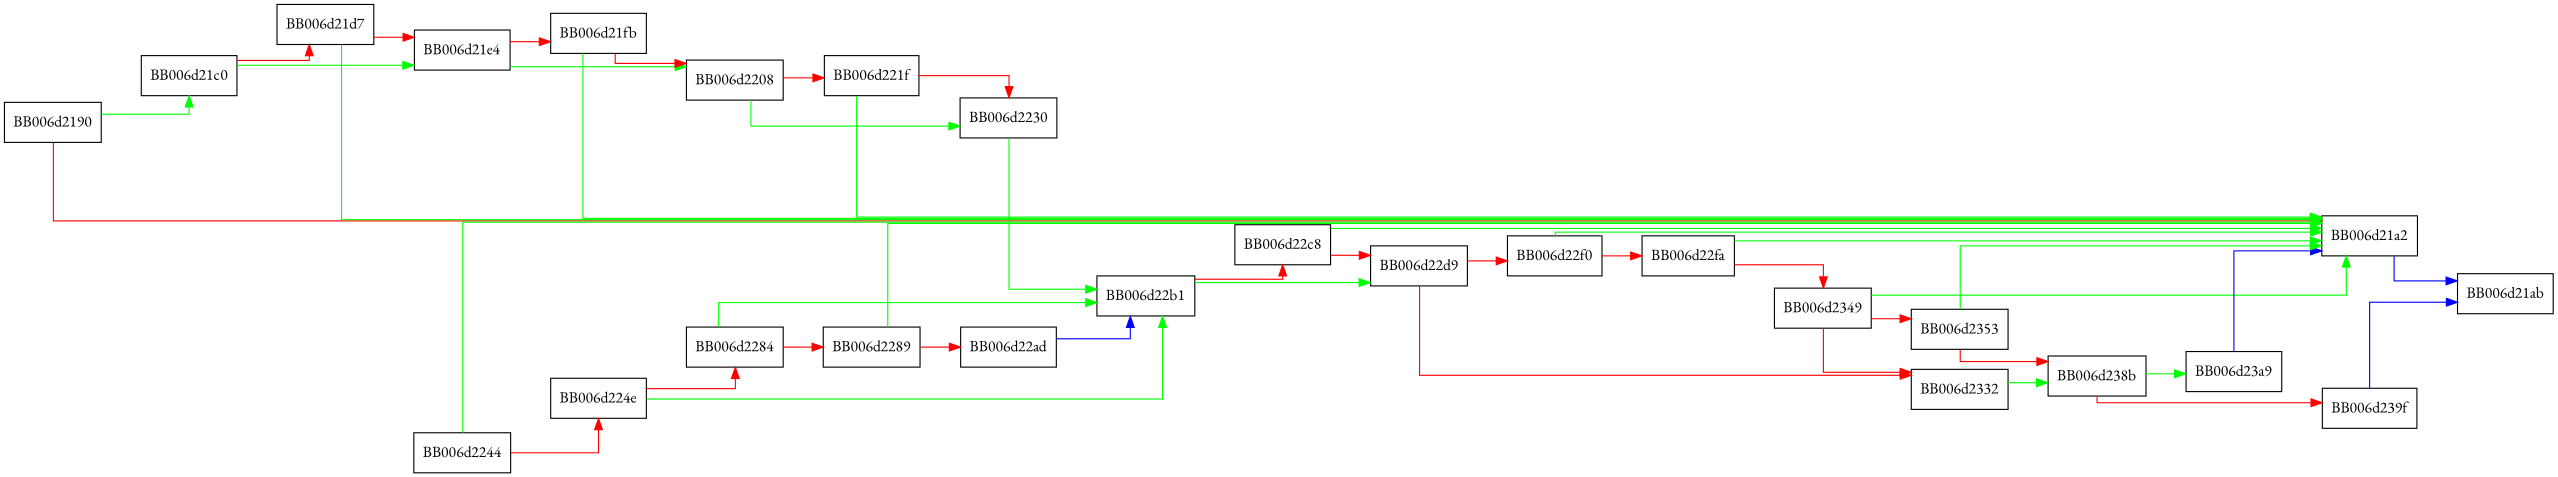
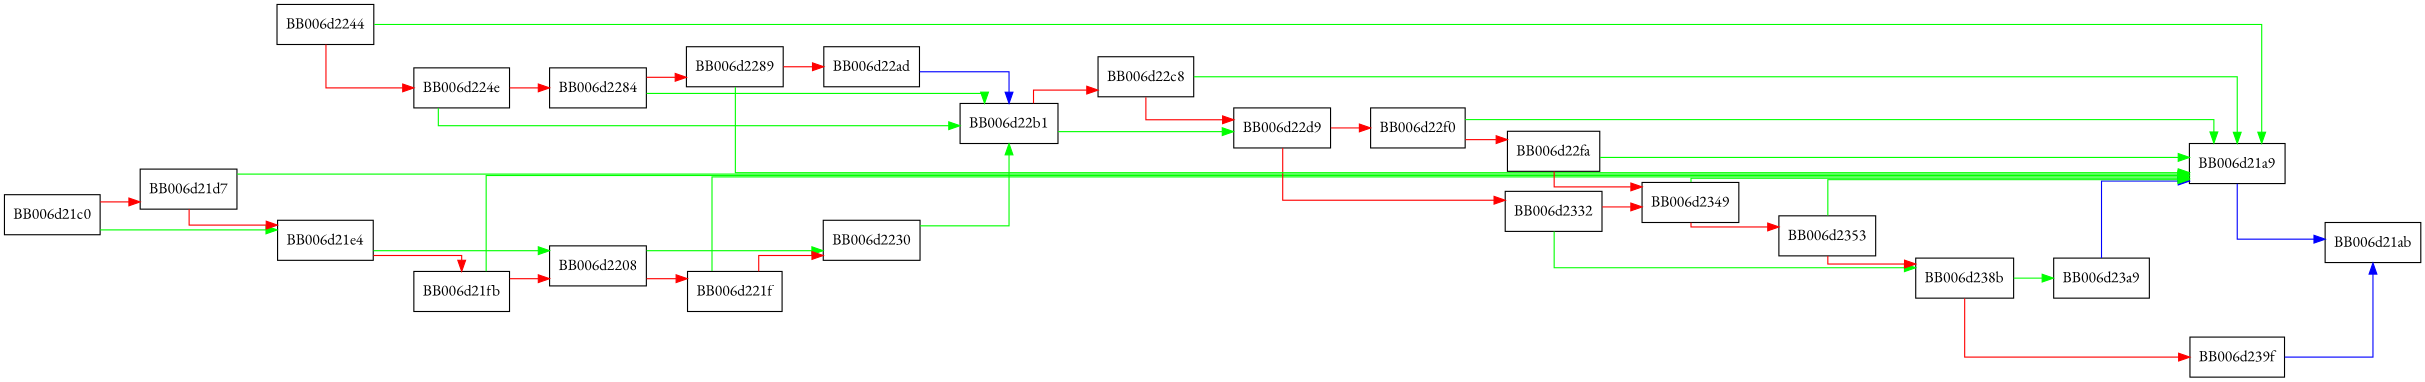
(53, 122) -> none
(2370, 236) -> (2237, 164)
(1823, 368) -> (1617, 207)
